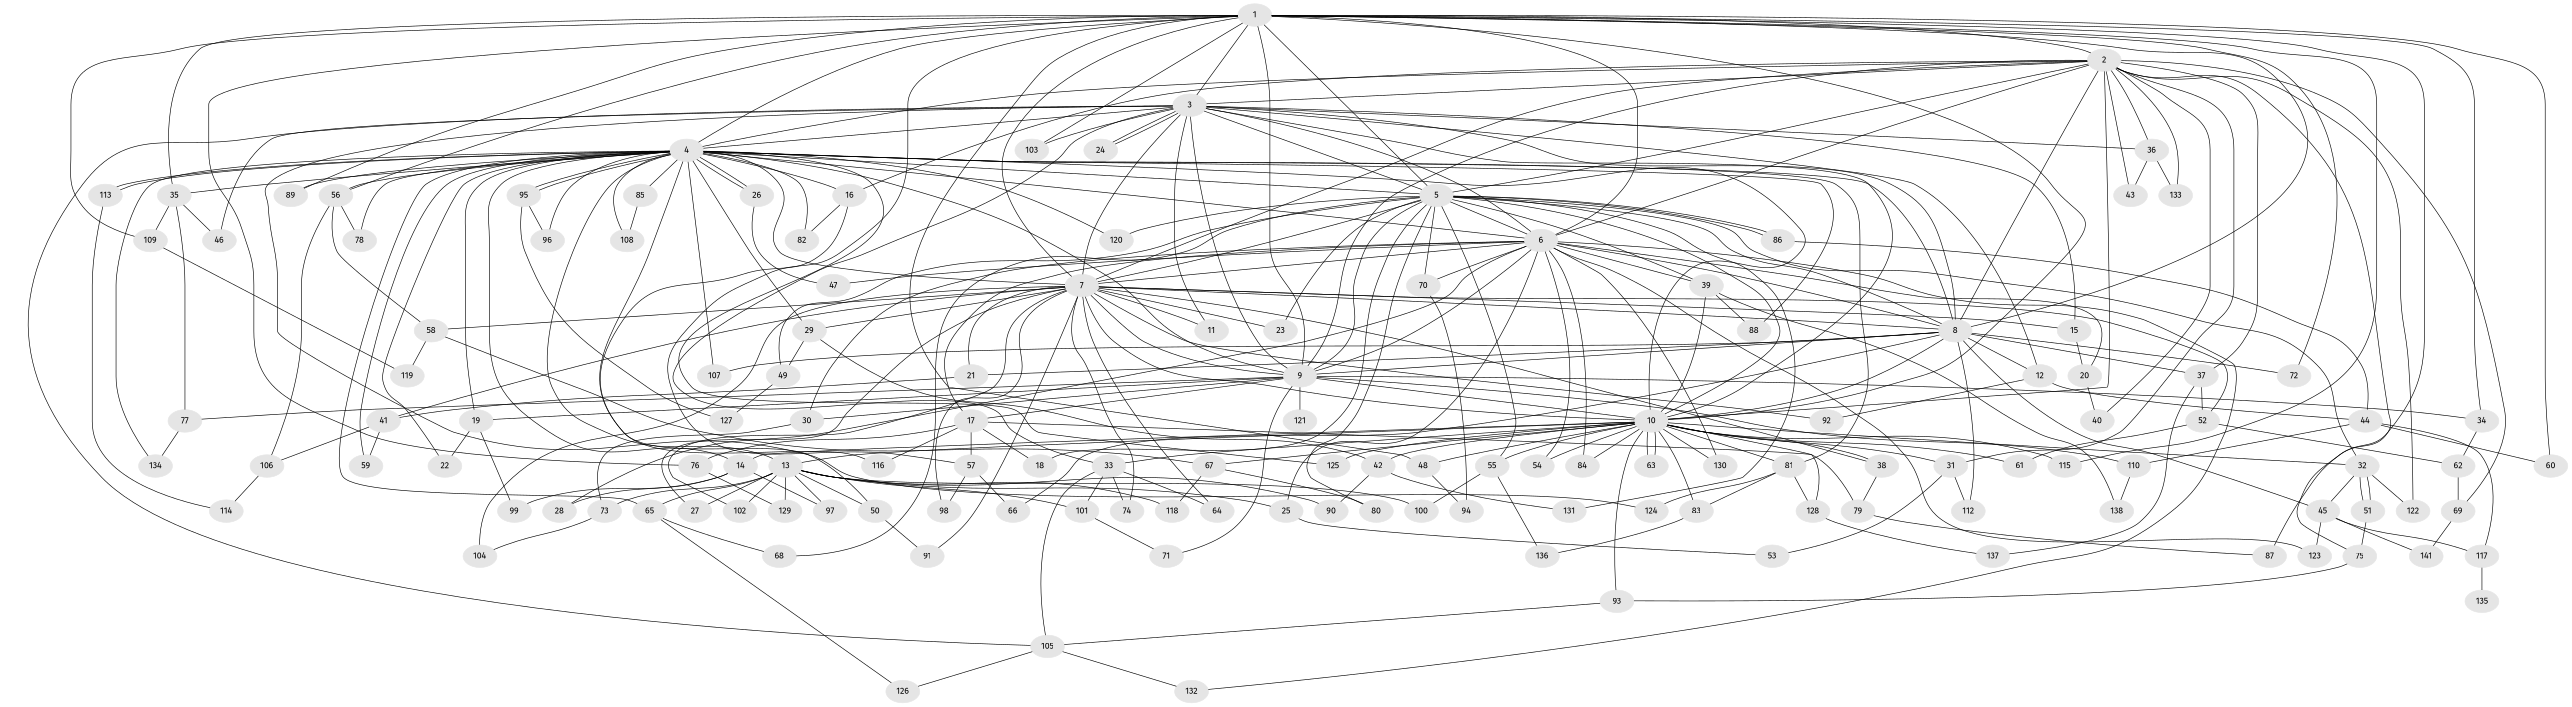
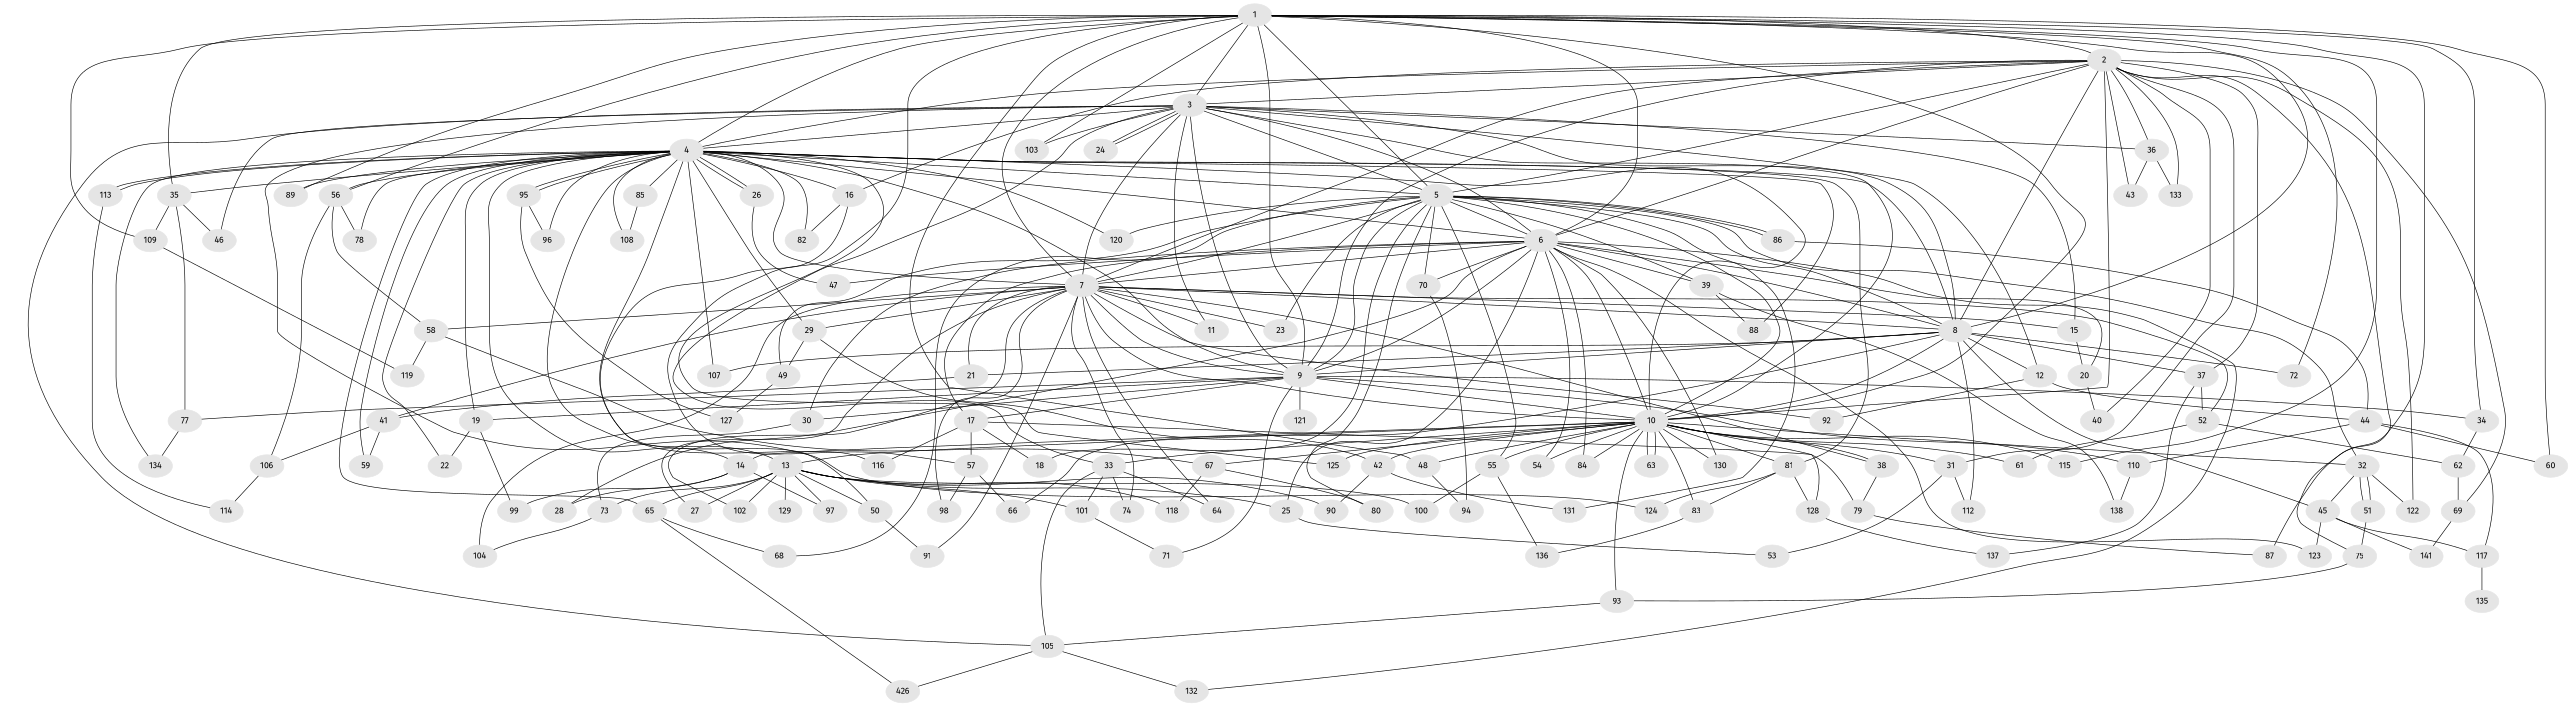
(1693, 358) -> (1612, 321)
(695, 466) -> none
(903, 692) -> (903, 692)
